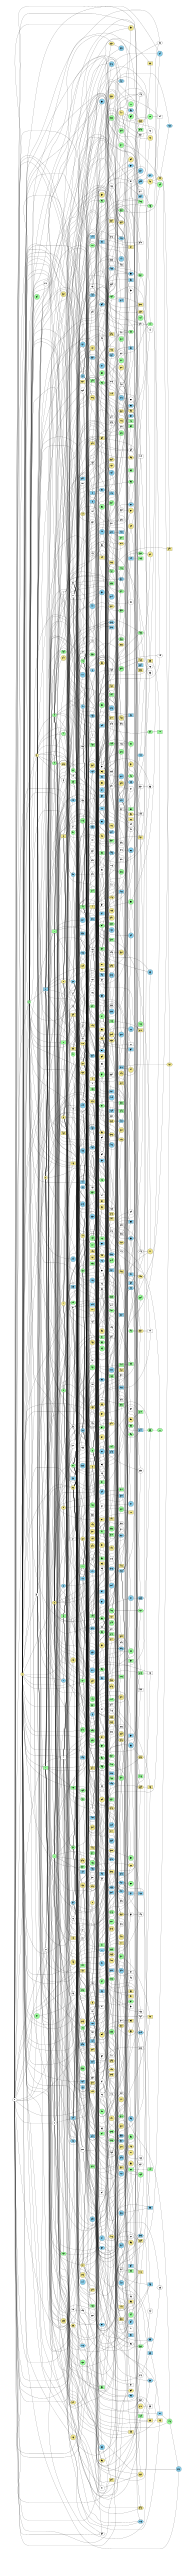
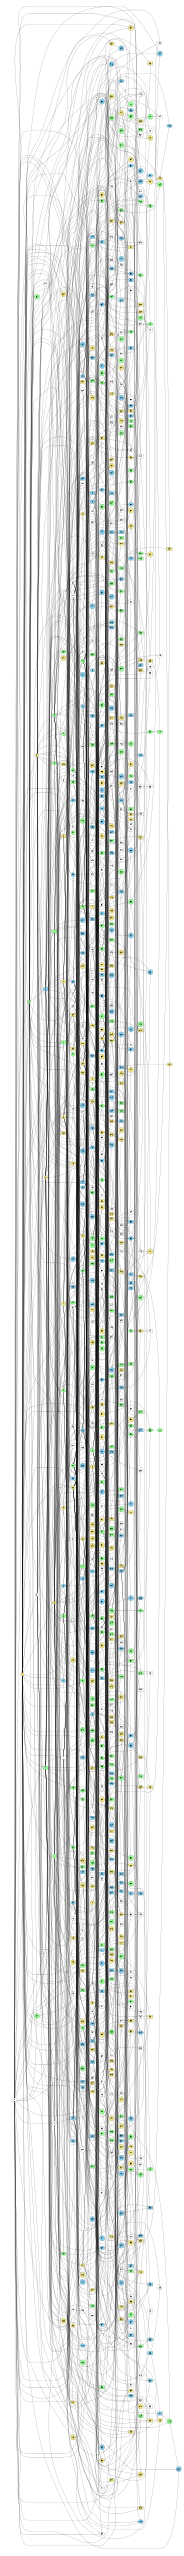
none -> (121, 1321)
